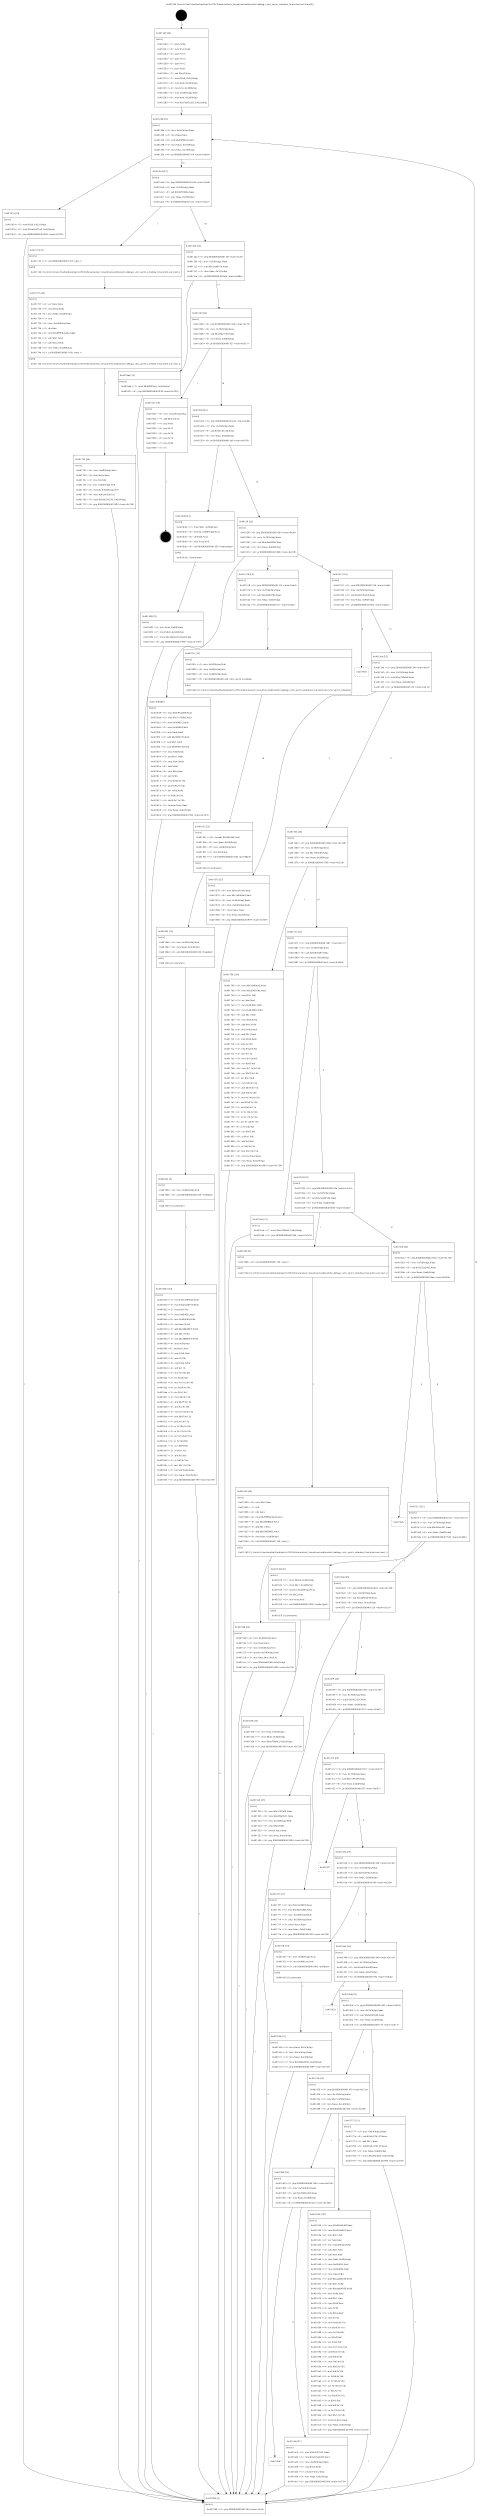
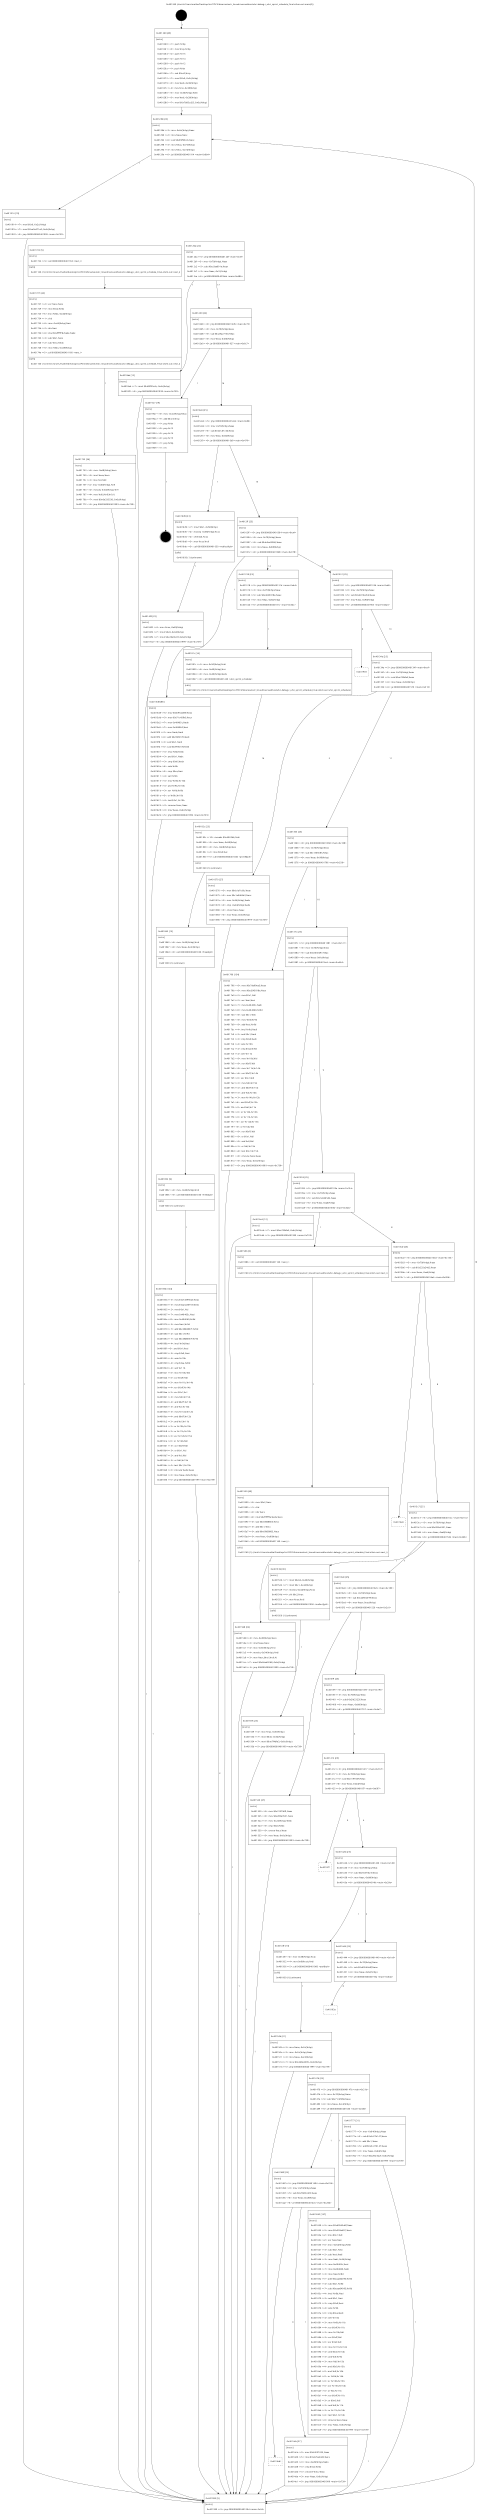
(181, 187) -> none
(299, 1914) -> none
(371, 2010) -> none
